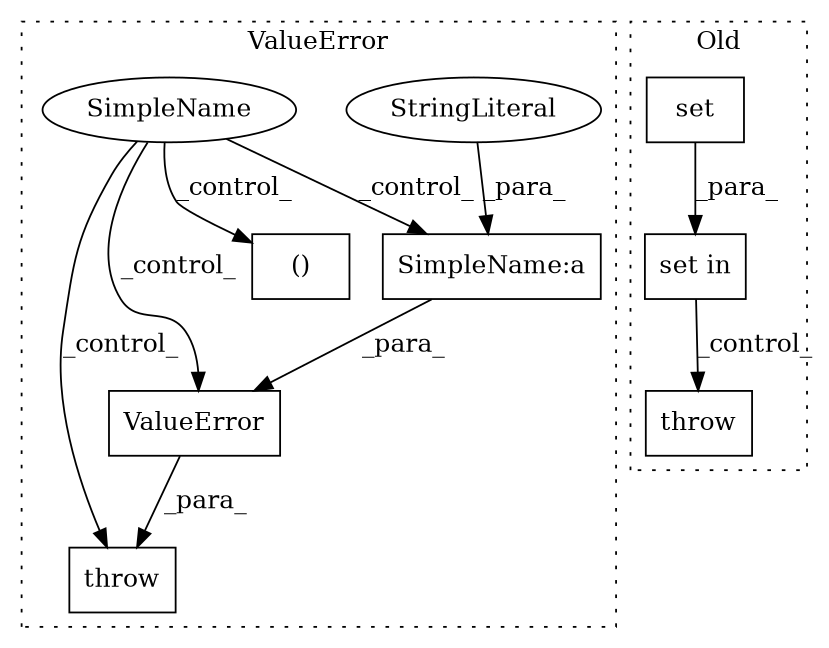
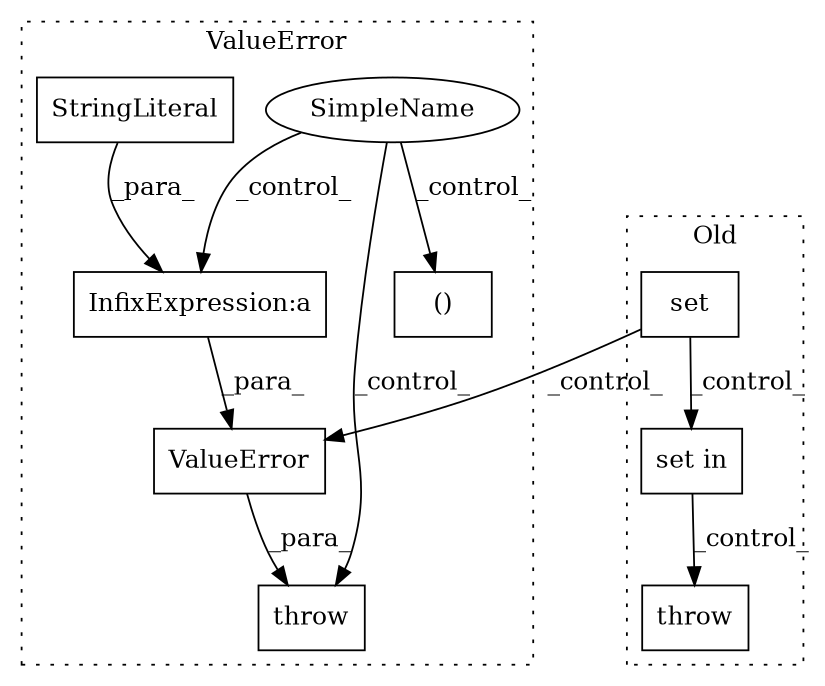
(474, 110) -> (135, 110)
(737, 188) -> (748, 383)
(492, 267) -> (200, 304)
(112, 277) -> (495, 390)
